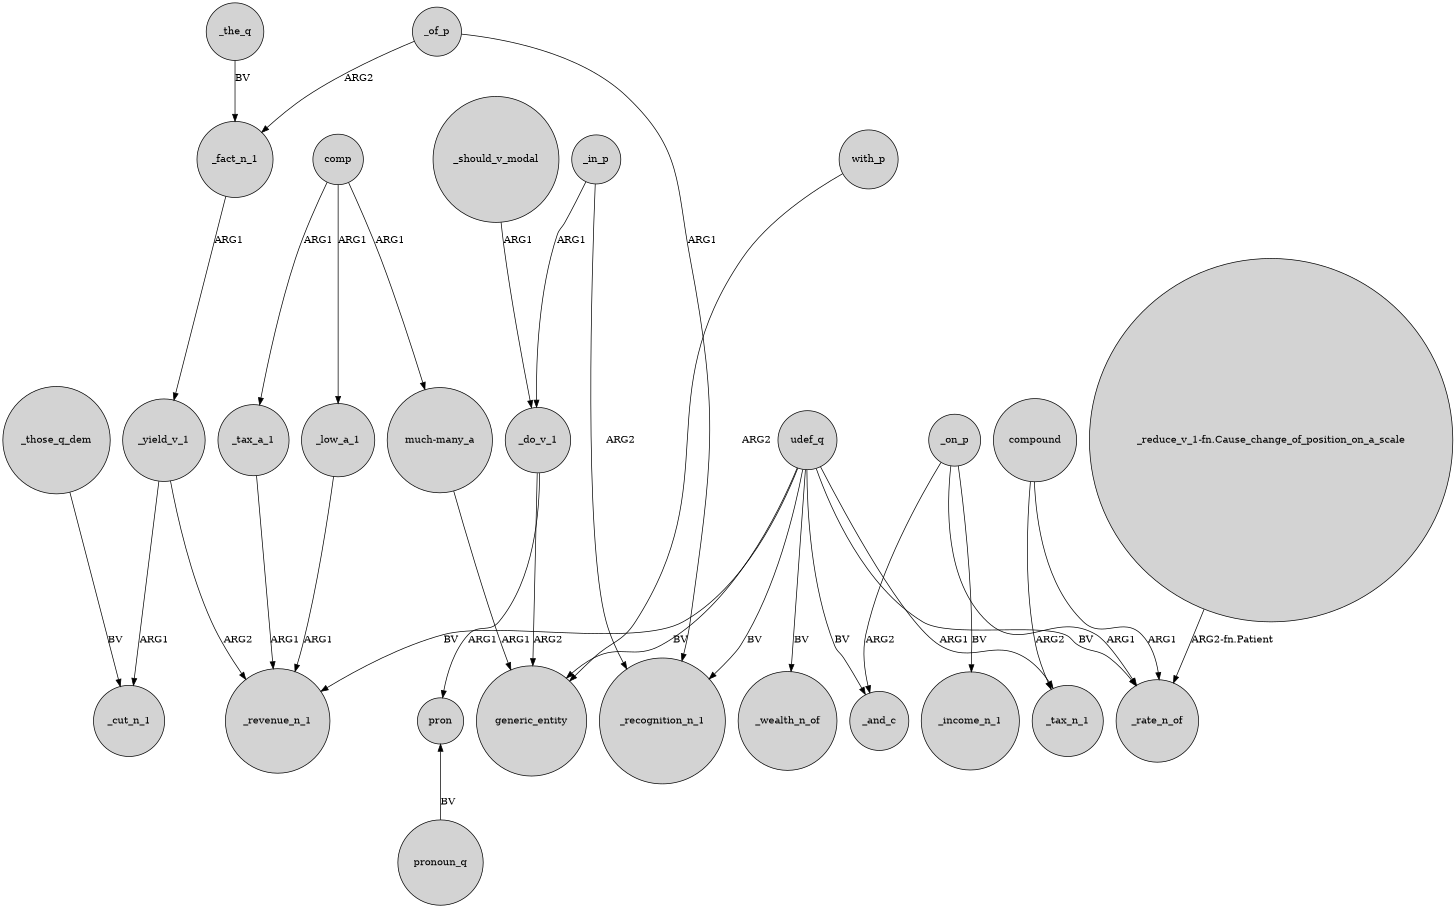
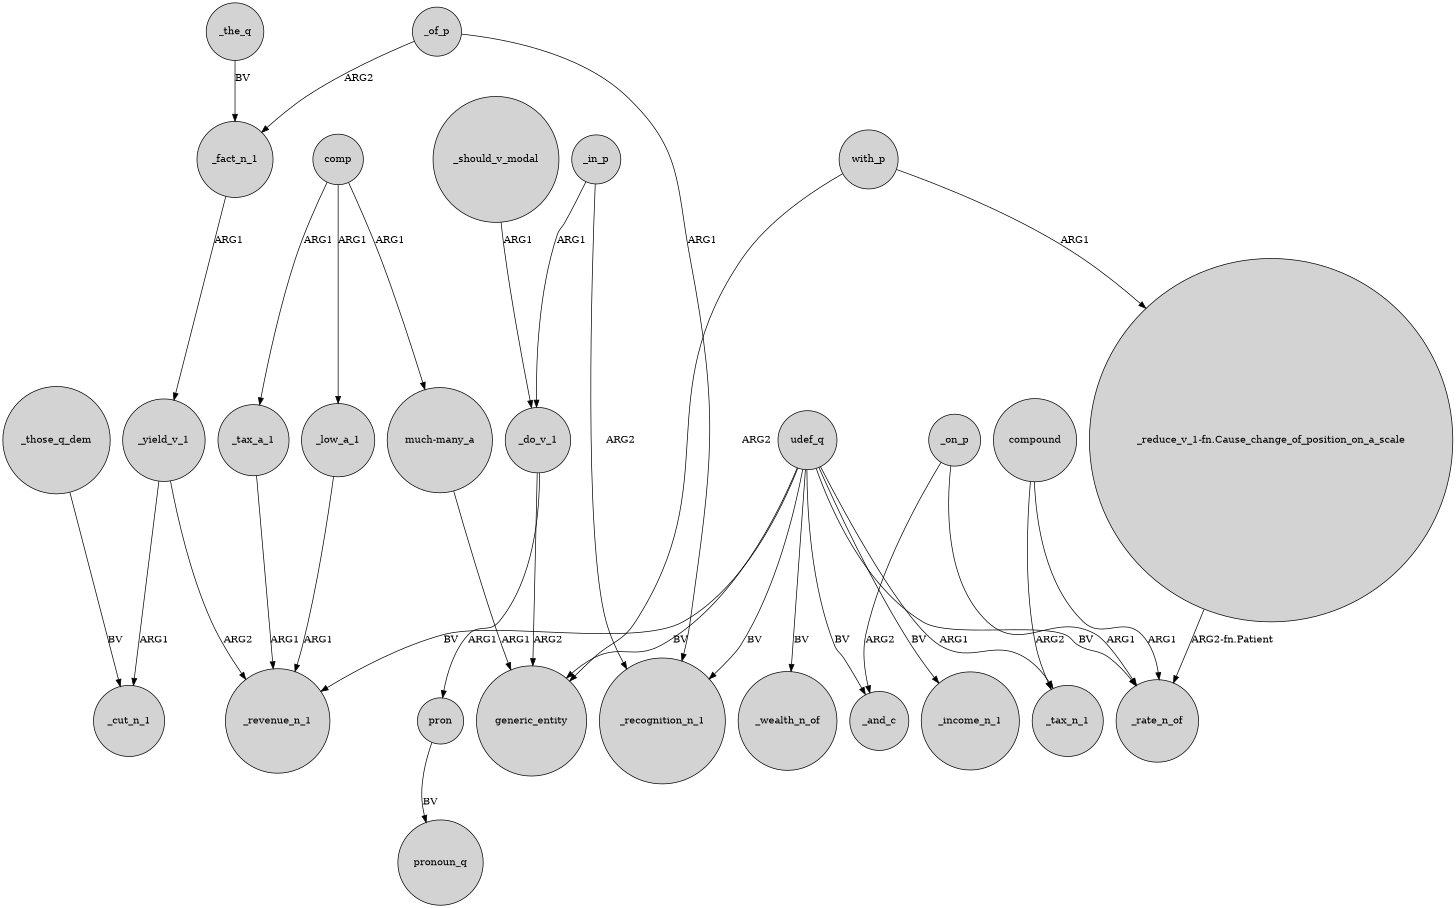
none -> (1025, 225)
(969, 565) -> (883, 597)
(441, 786) -> (423, 779)
